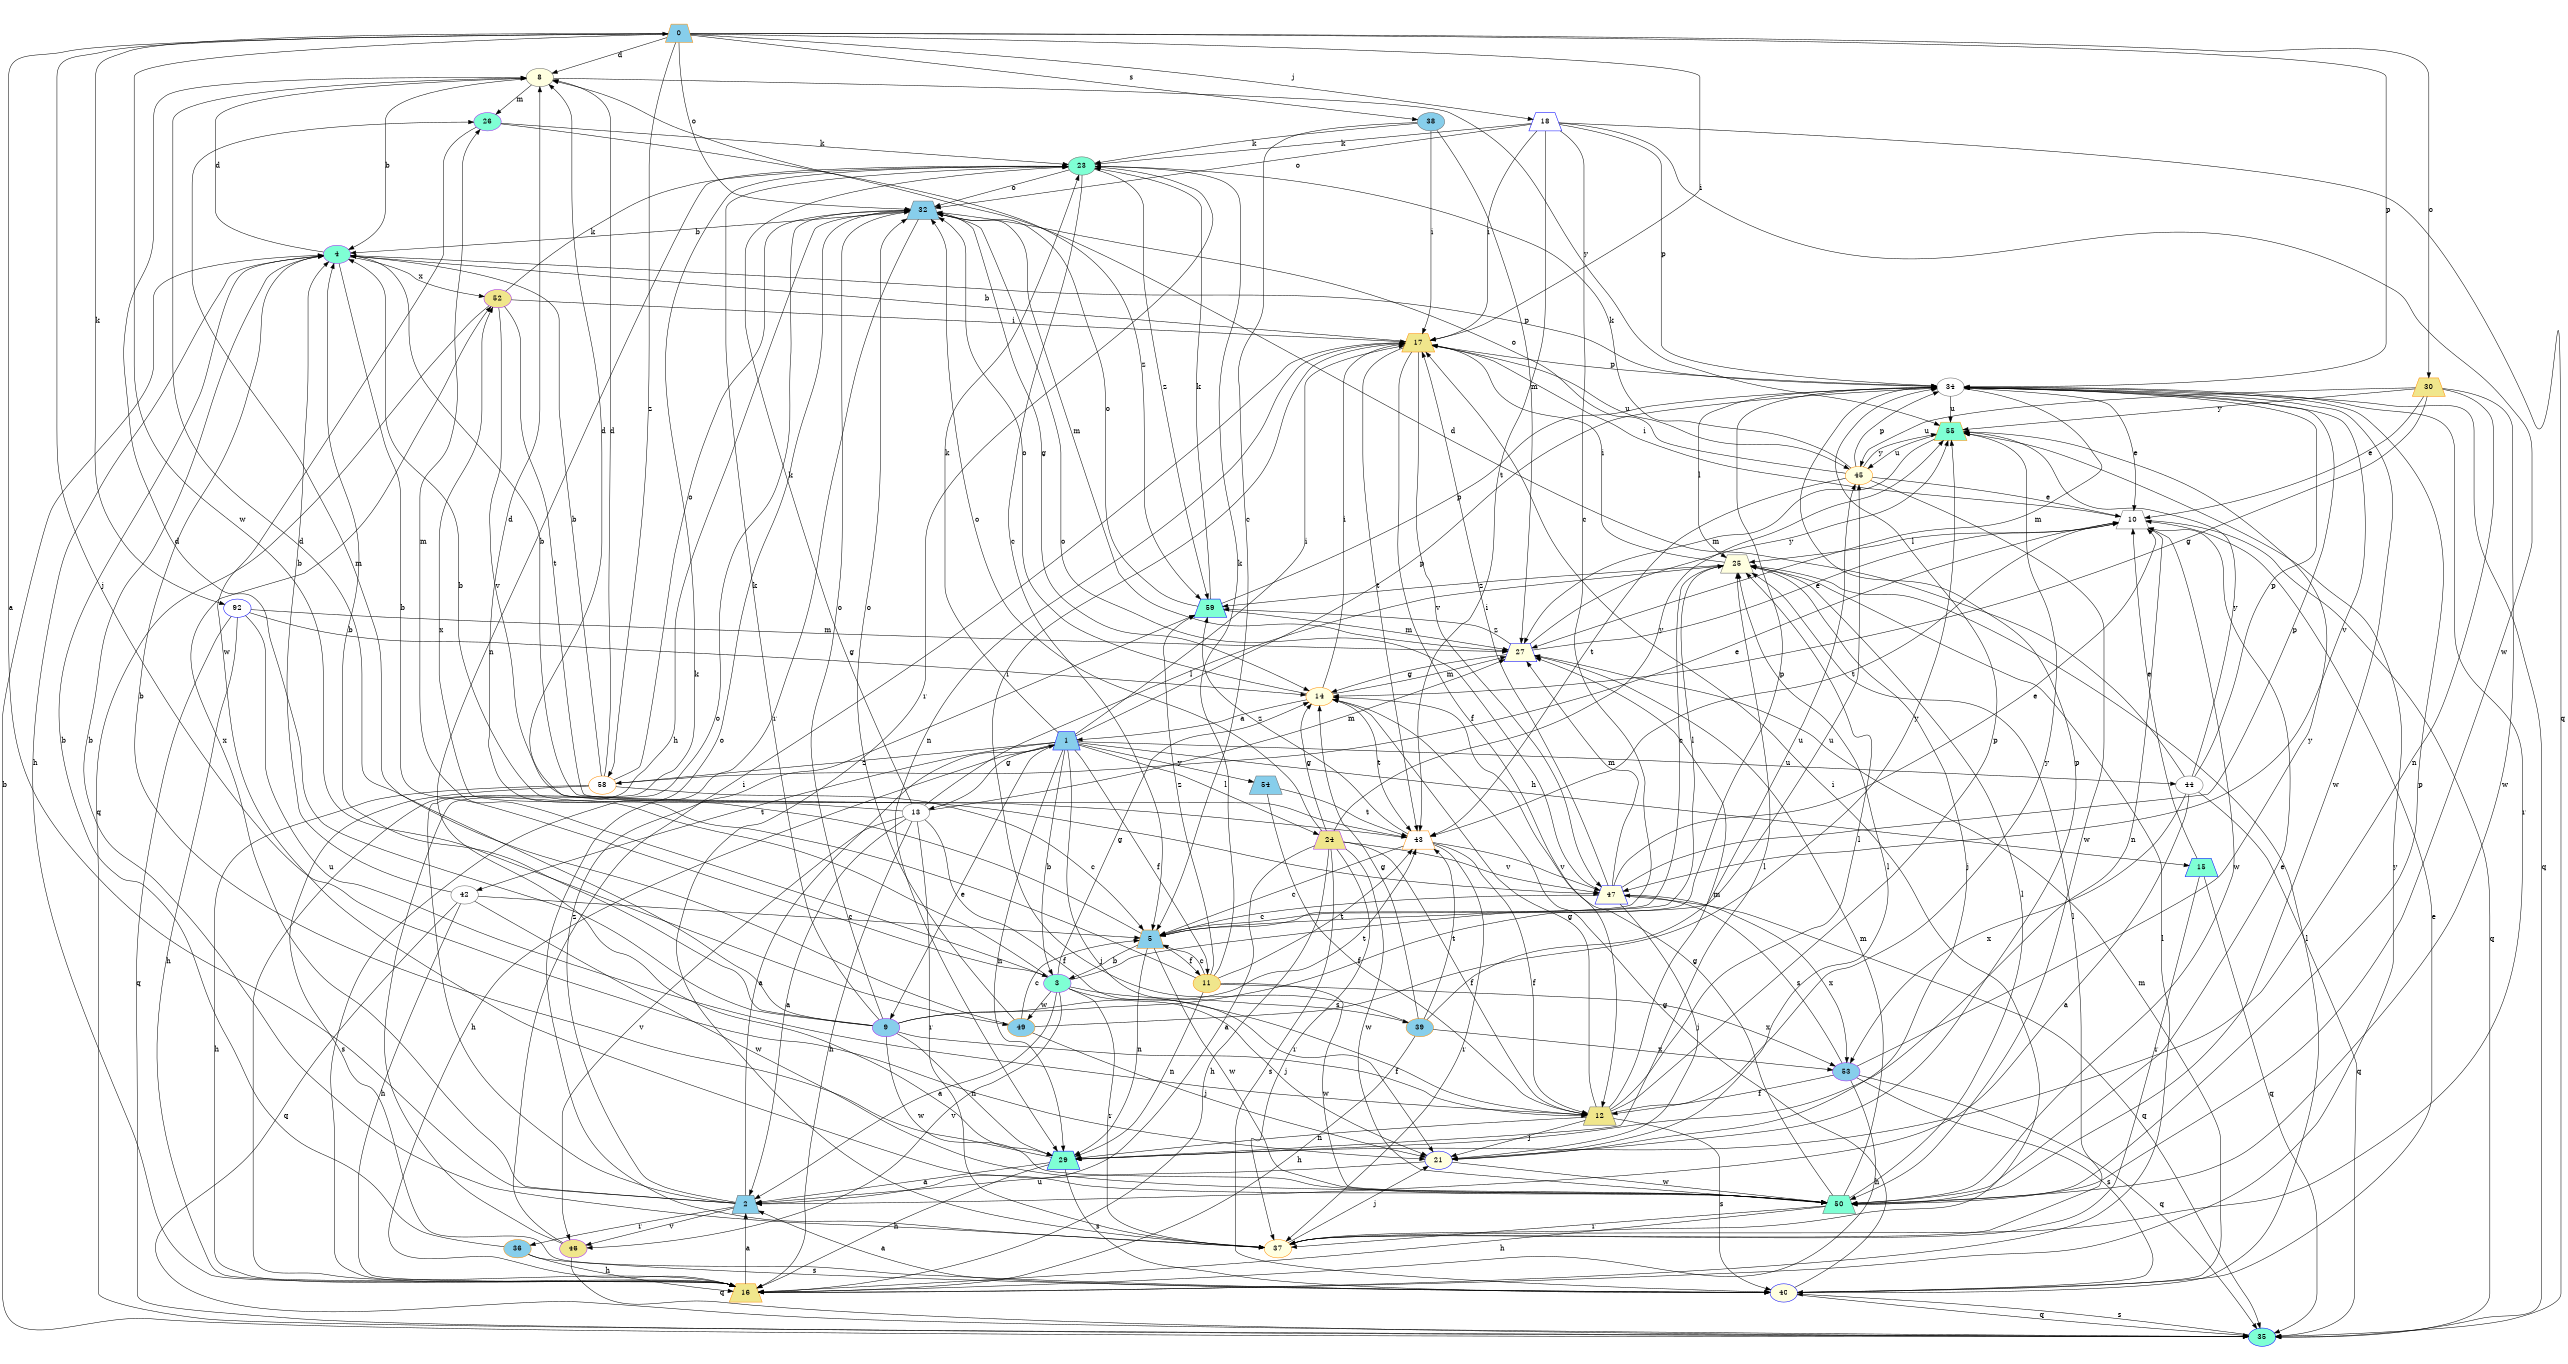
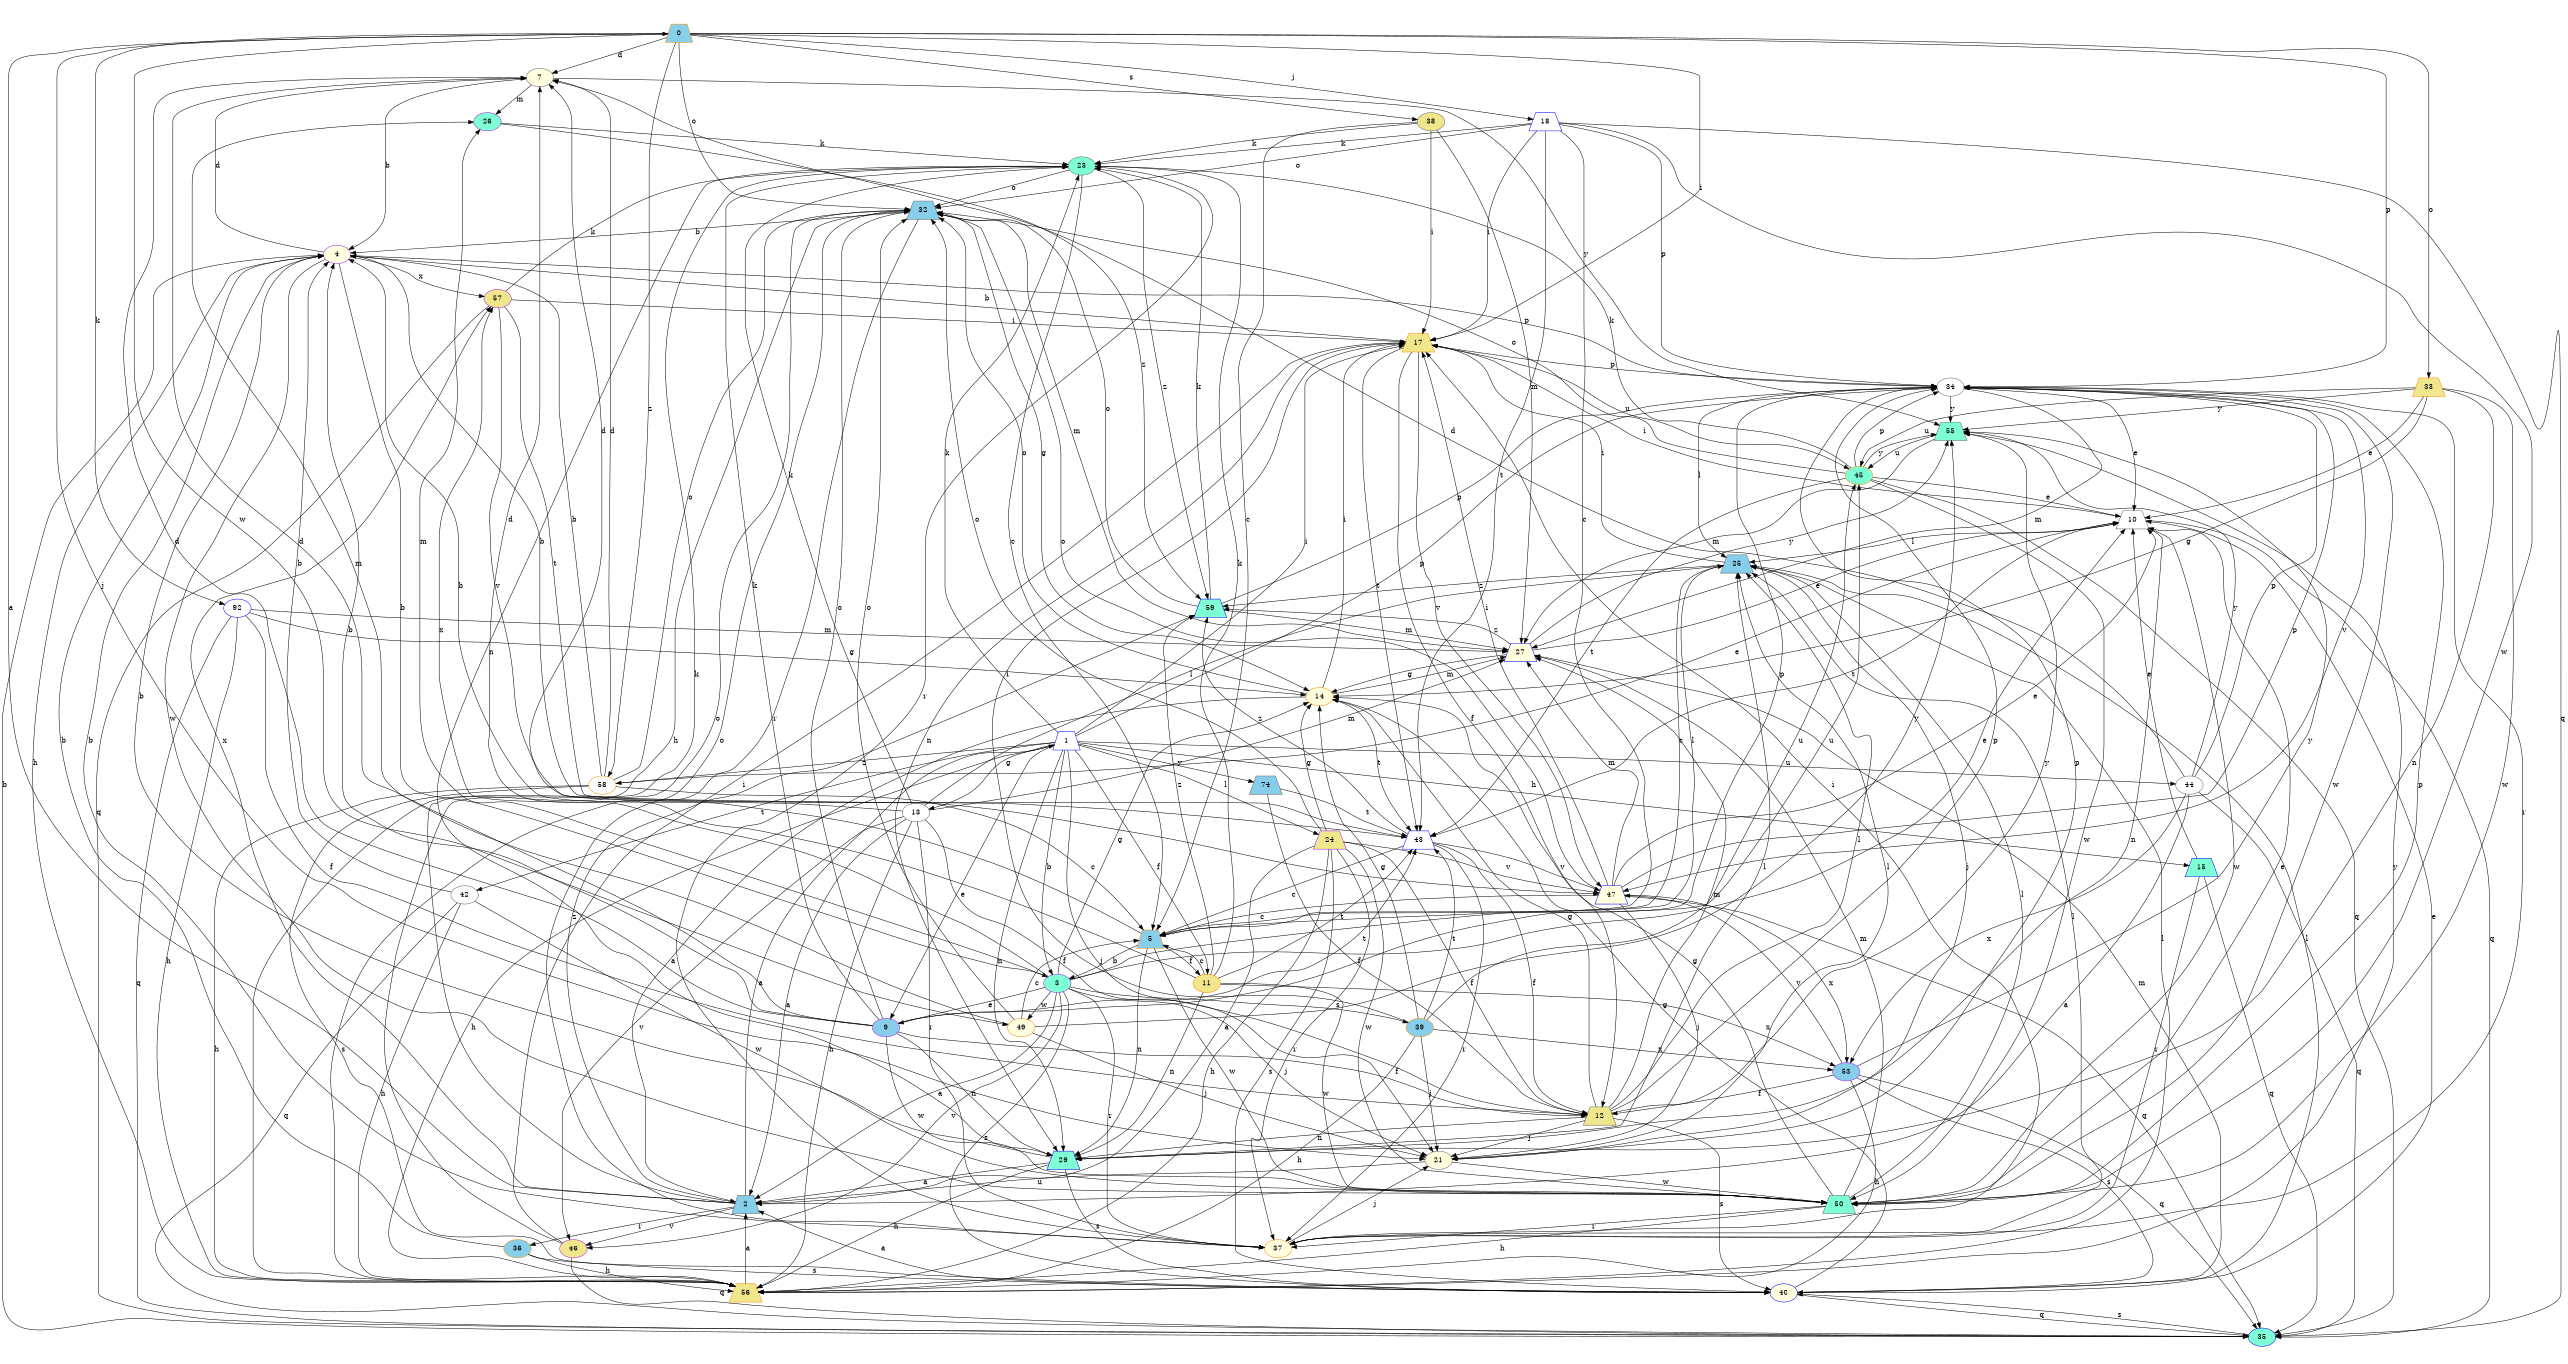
(540, 78) -> (540, 78)
(1431, 122) -> (1431, 122)
(337, 254) -> (337, 254)
(498, 299) -> (498, 299)
(2429, 387) -> (2429, 387)
(1953, 409) -> (1953, 409)
(1950, 431) -> (1950, 431)
(1859, 476) -> (1859, 476)
(1737, 564) -> (1737, 564)
(1651, 651) -> none
(1196, 726) -> (774, 852)
(2540, 731) -> (2342, 828)
(1066, 741) -> (1066, 741)
(1266, 785) -> (1266, 785)
(1419, 840) -> (1419, 840)
(331, 867) -> (331, 867)
none -> (1678, 914)
(806, 917) -> none
(1799, 983) -> (1799, 983)
none -> (974, 1005)
(1021, 1028) -> (1021, 1028)
(621, 1060) -> (661, 1102)
none -> (1428, 1089)
(1439, 1160) -> (1439, 1160)
none -> (1247, 1281)
(746, 1293) -> (746, 1293)
